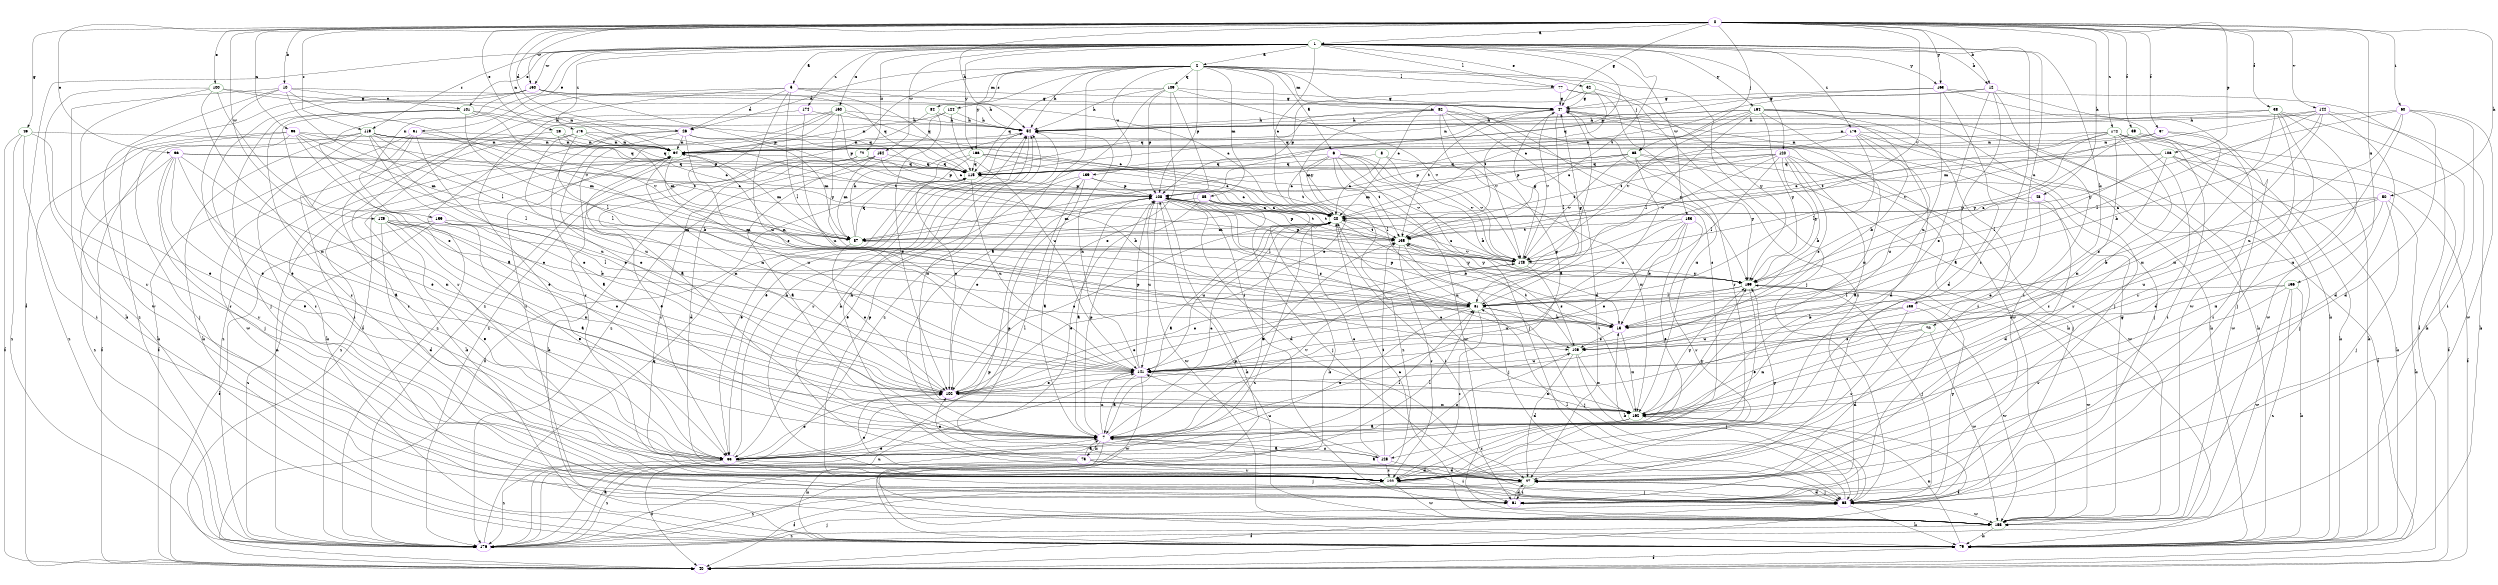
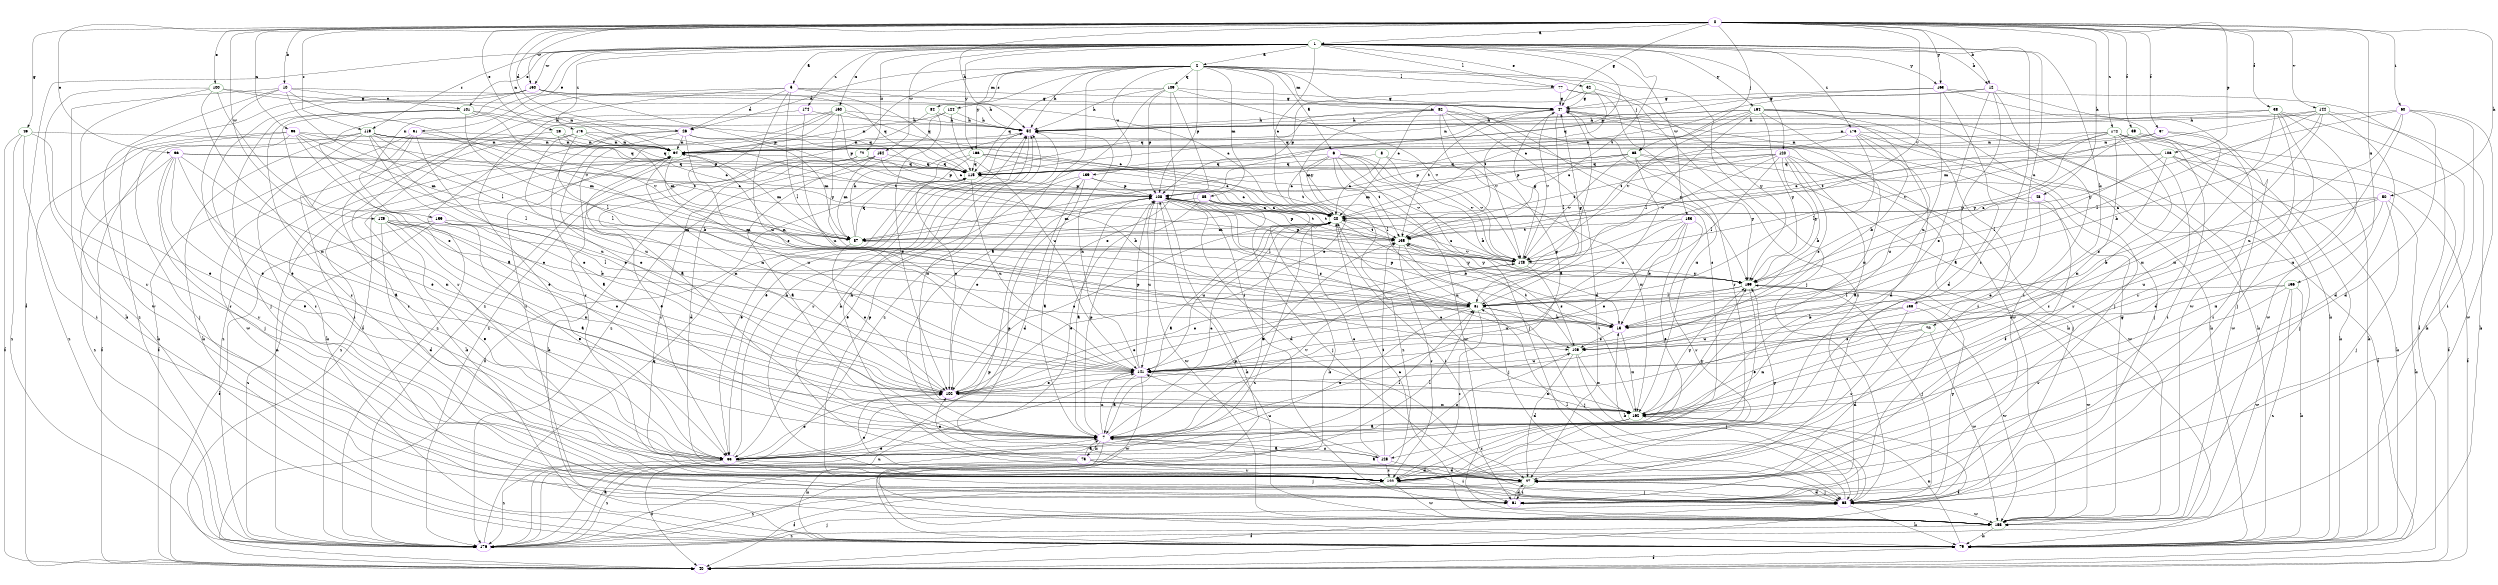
(2323, 110) -> (2323, 110)
(1025, 328) -> (1025, 328)
(2006, 339) -> (2006, 339)
